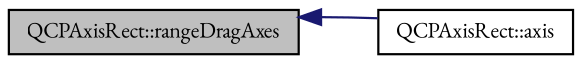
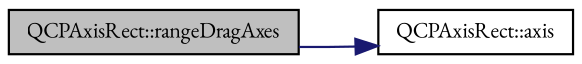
(350, 17) -> (327, 47)
